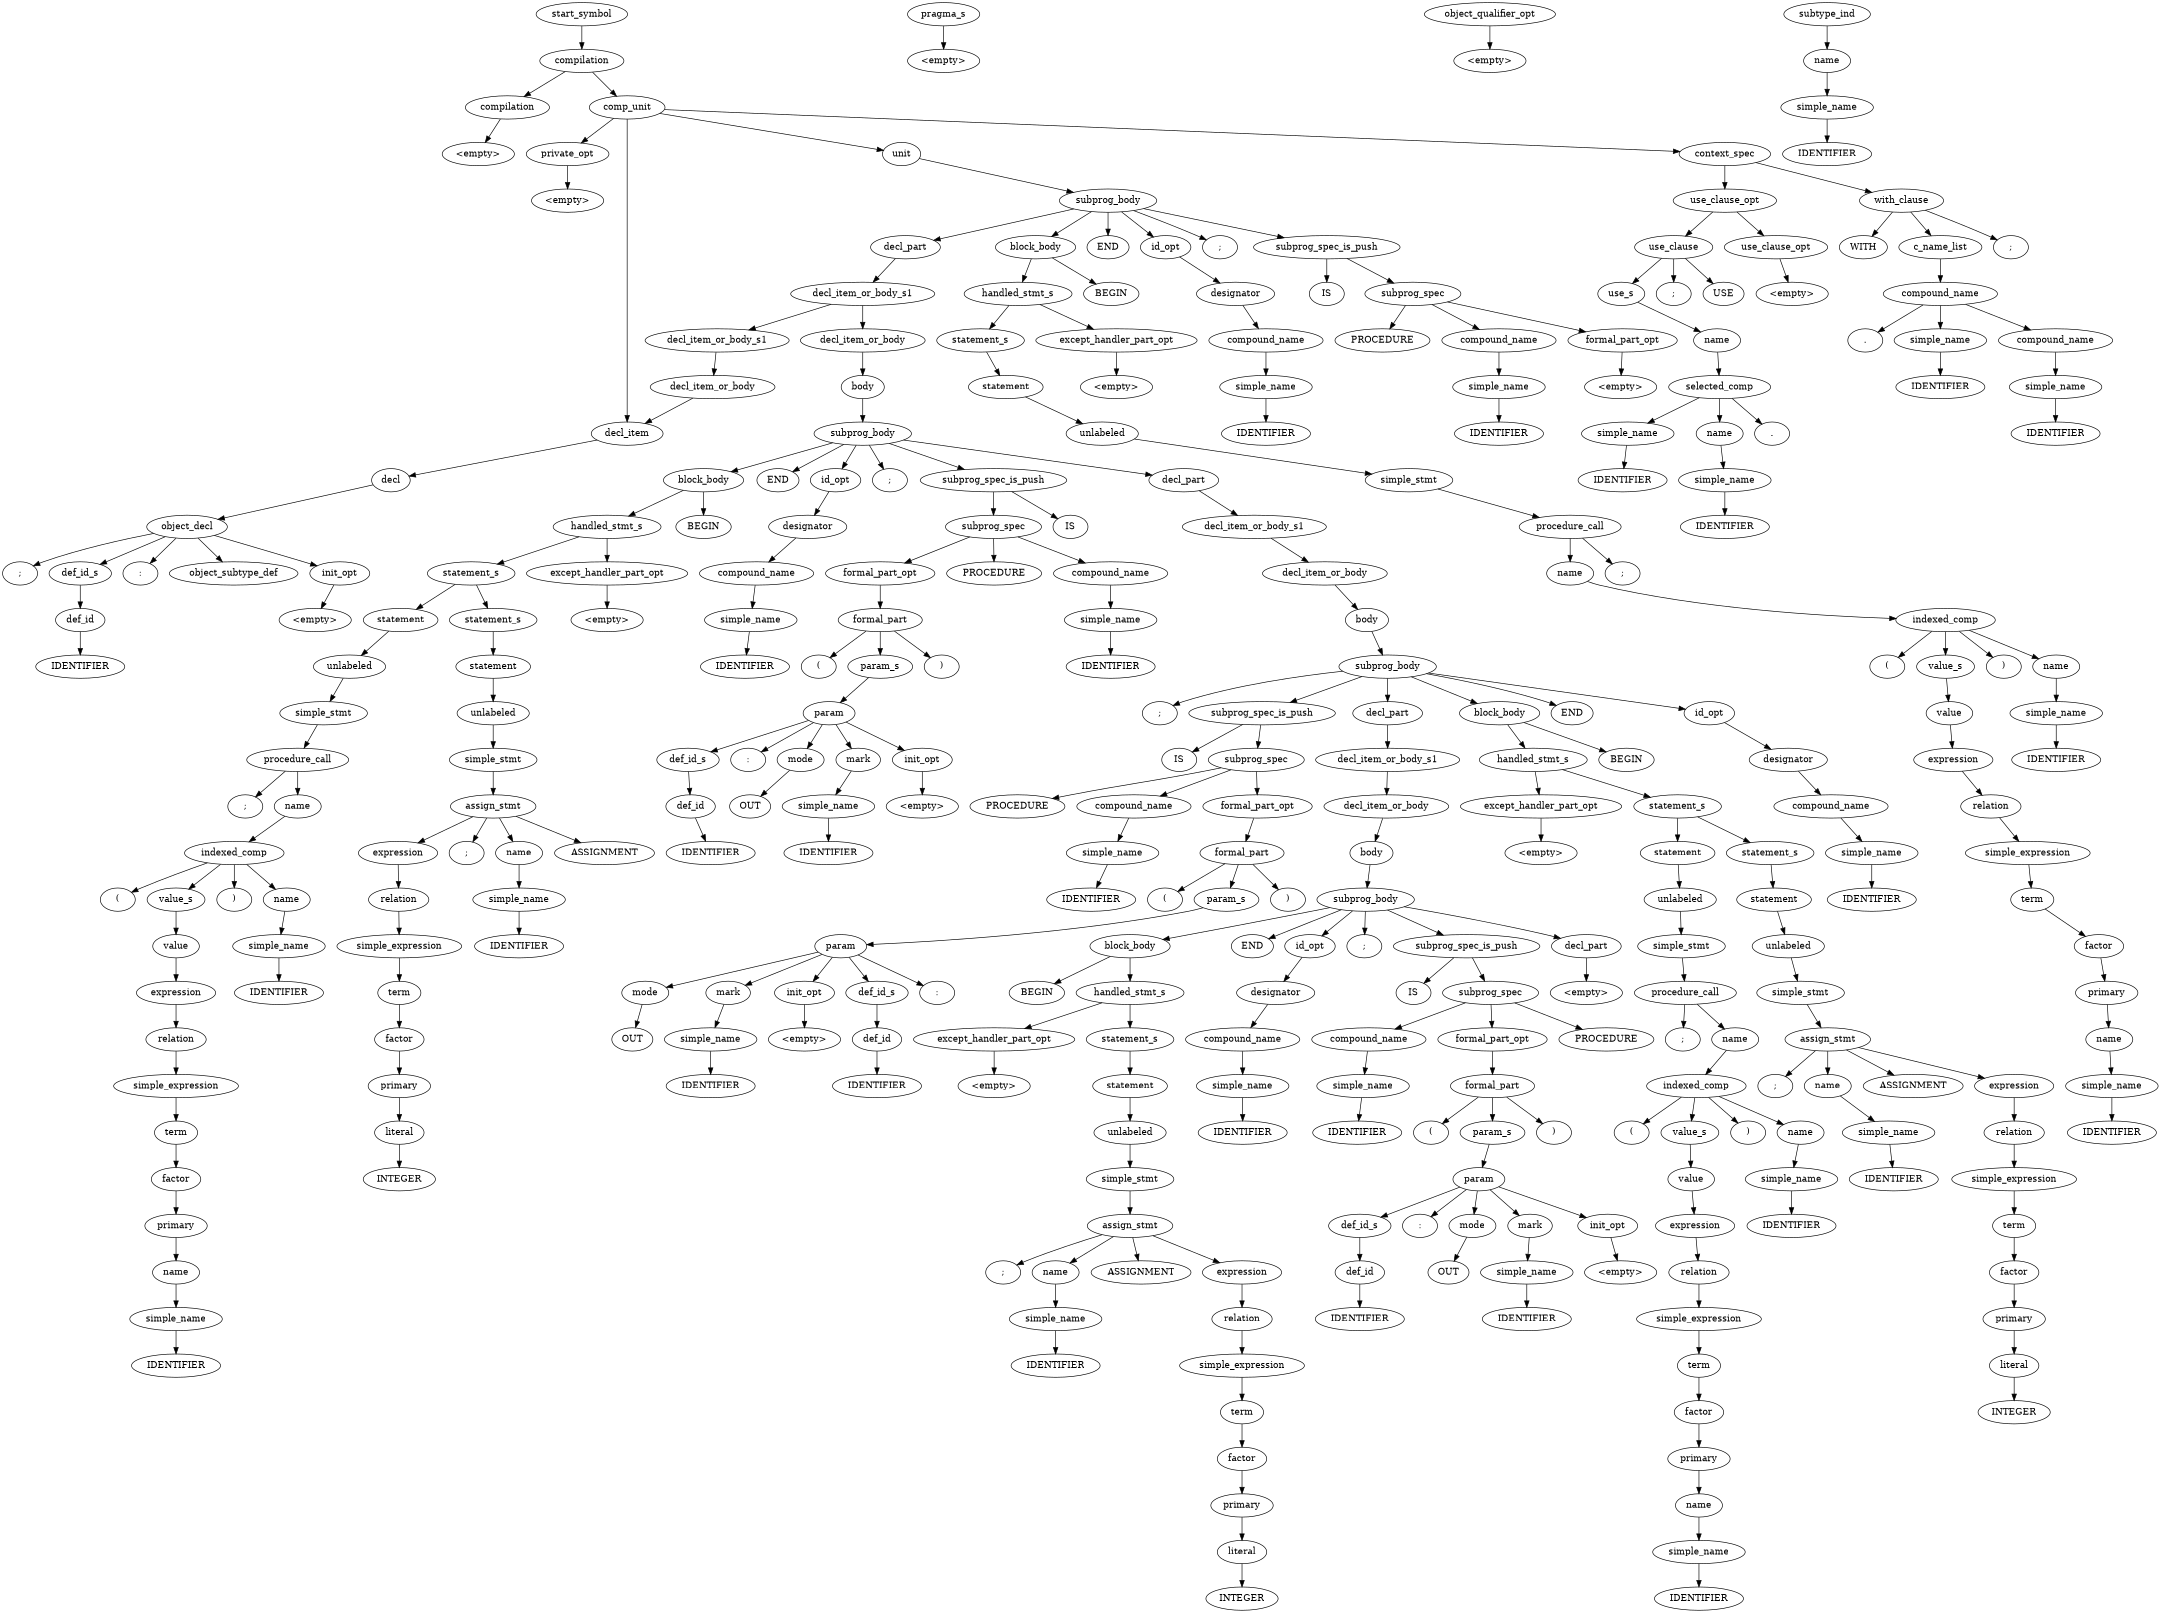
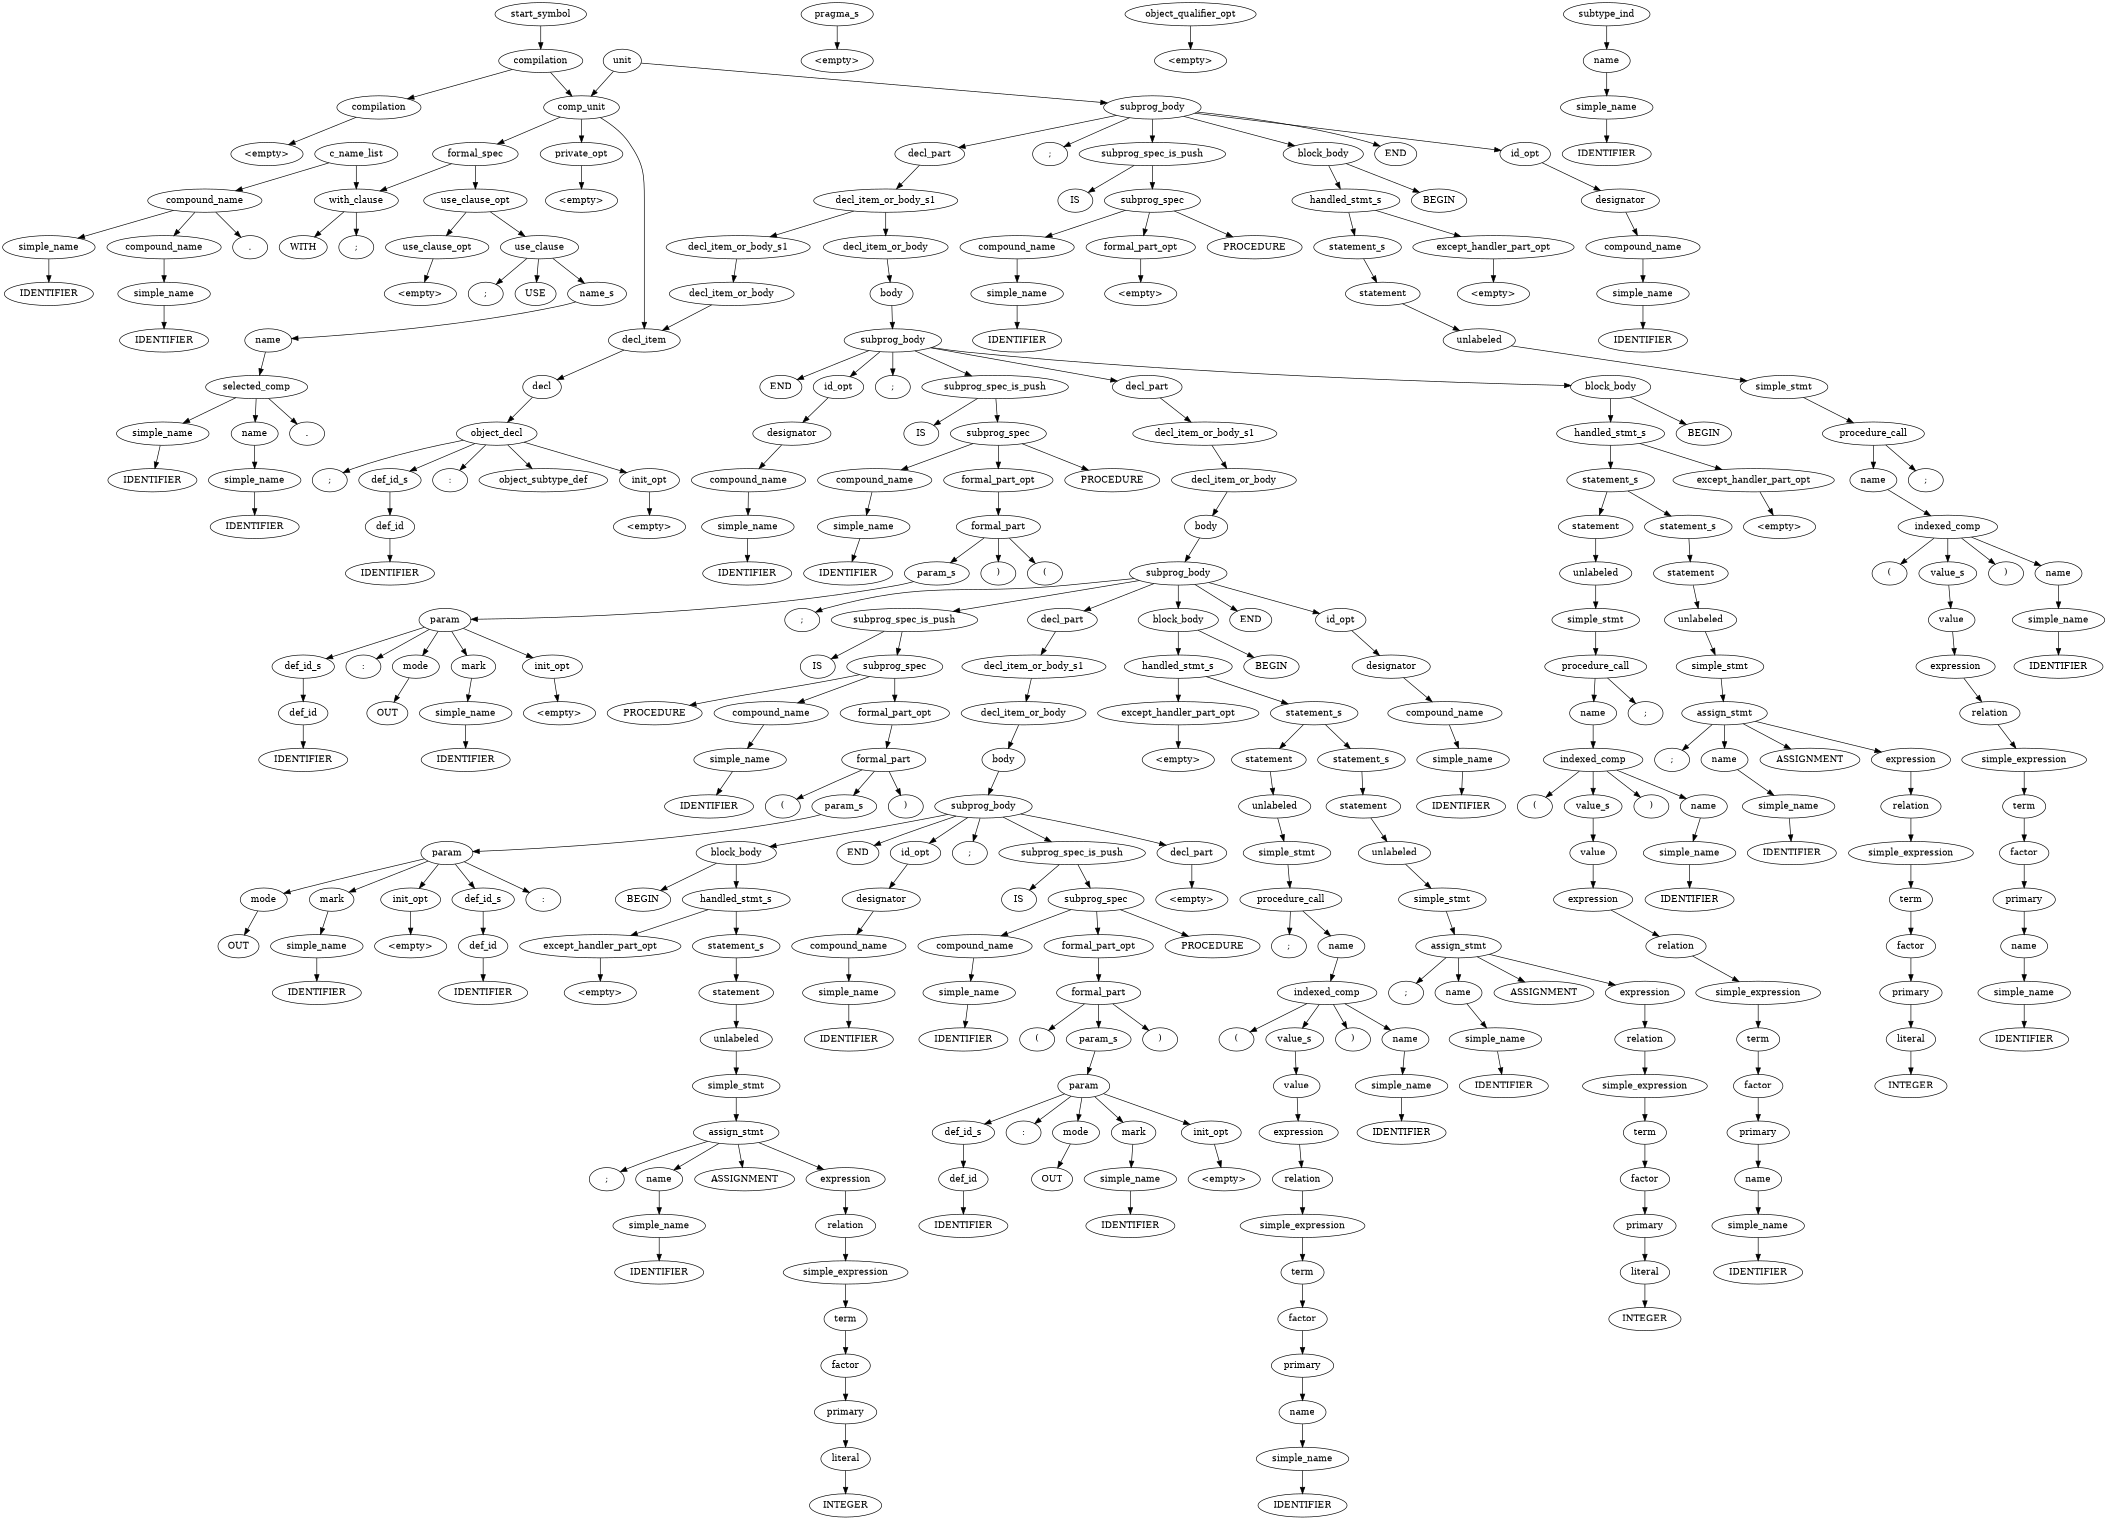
(768, 131) -> (605, 81)
(1725, 154) -> (475, 154)
(1919, 221) -> (356, 174)
(1621, 294) -> (597, 294)
